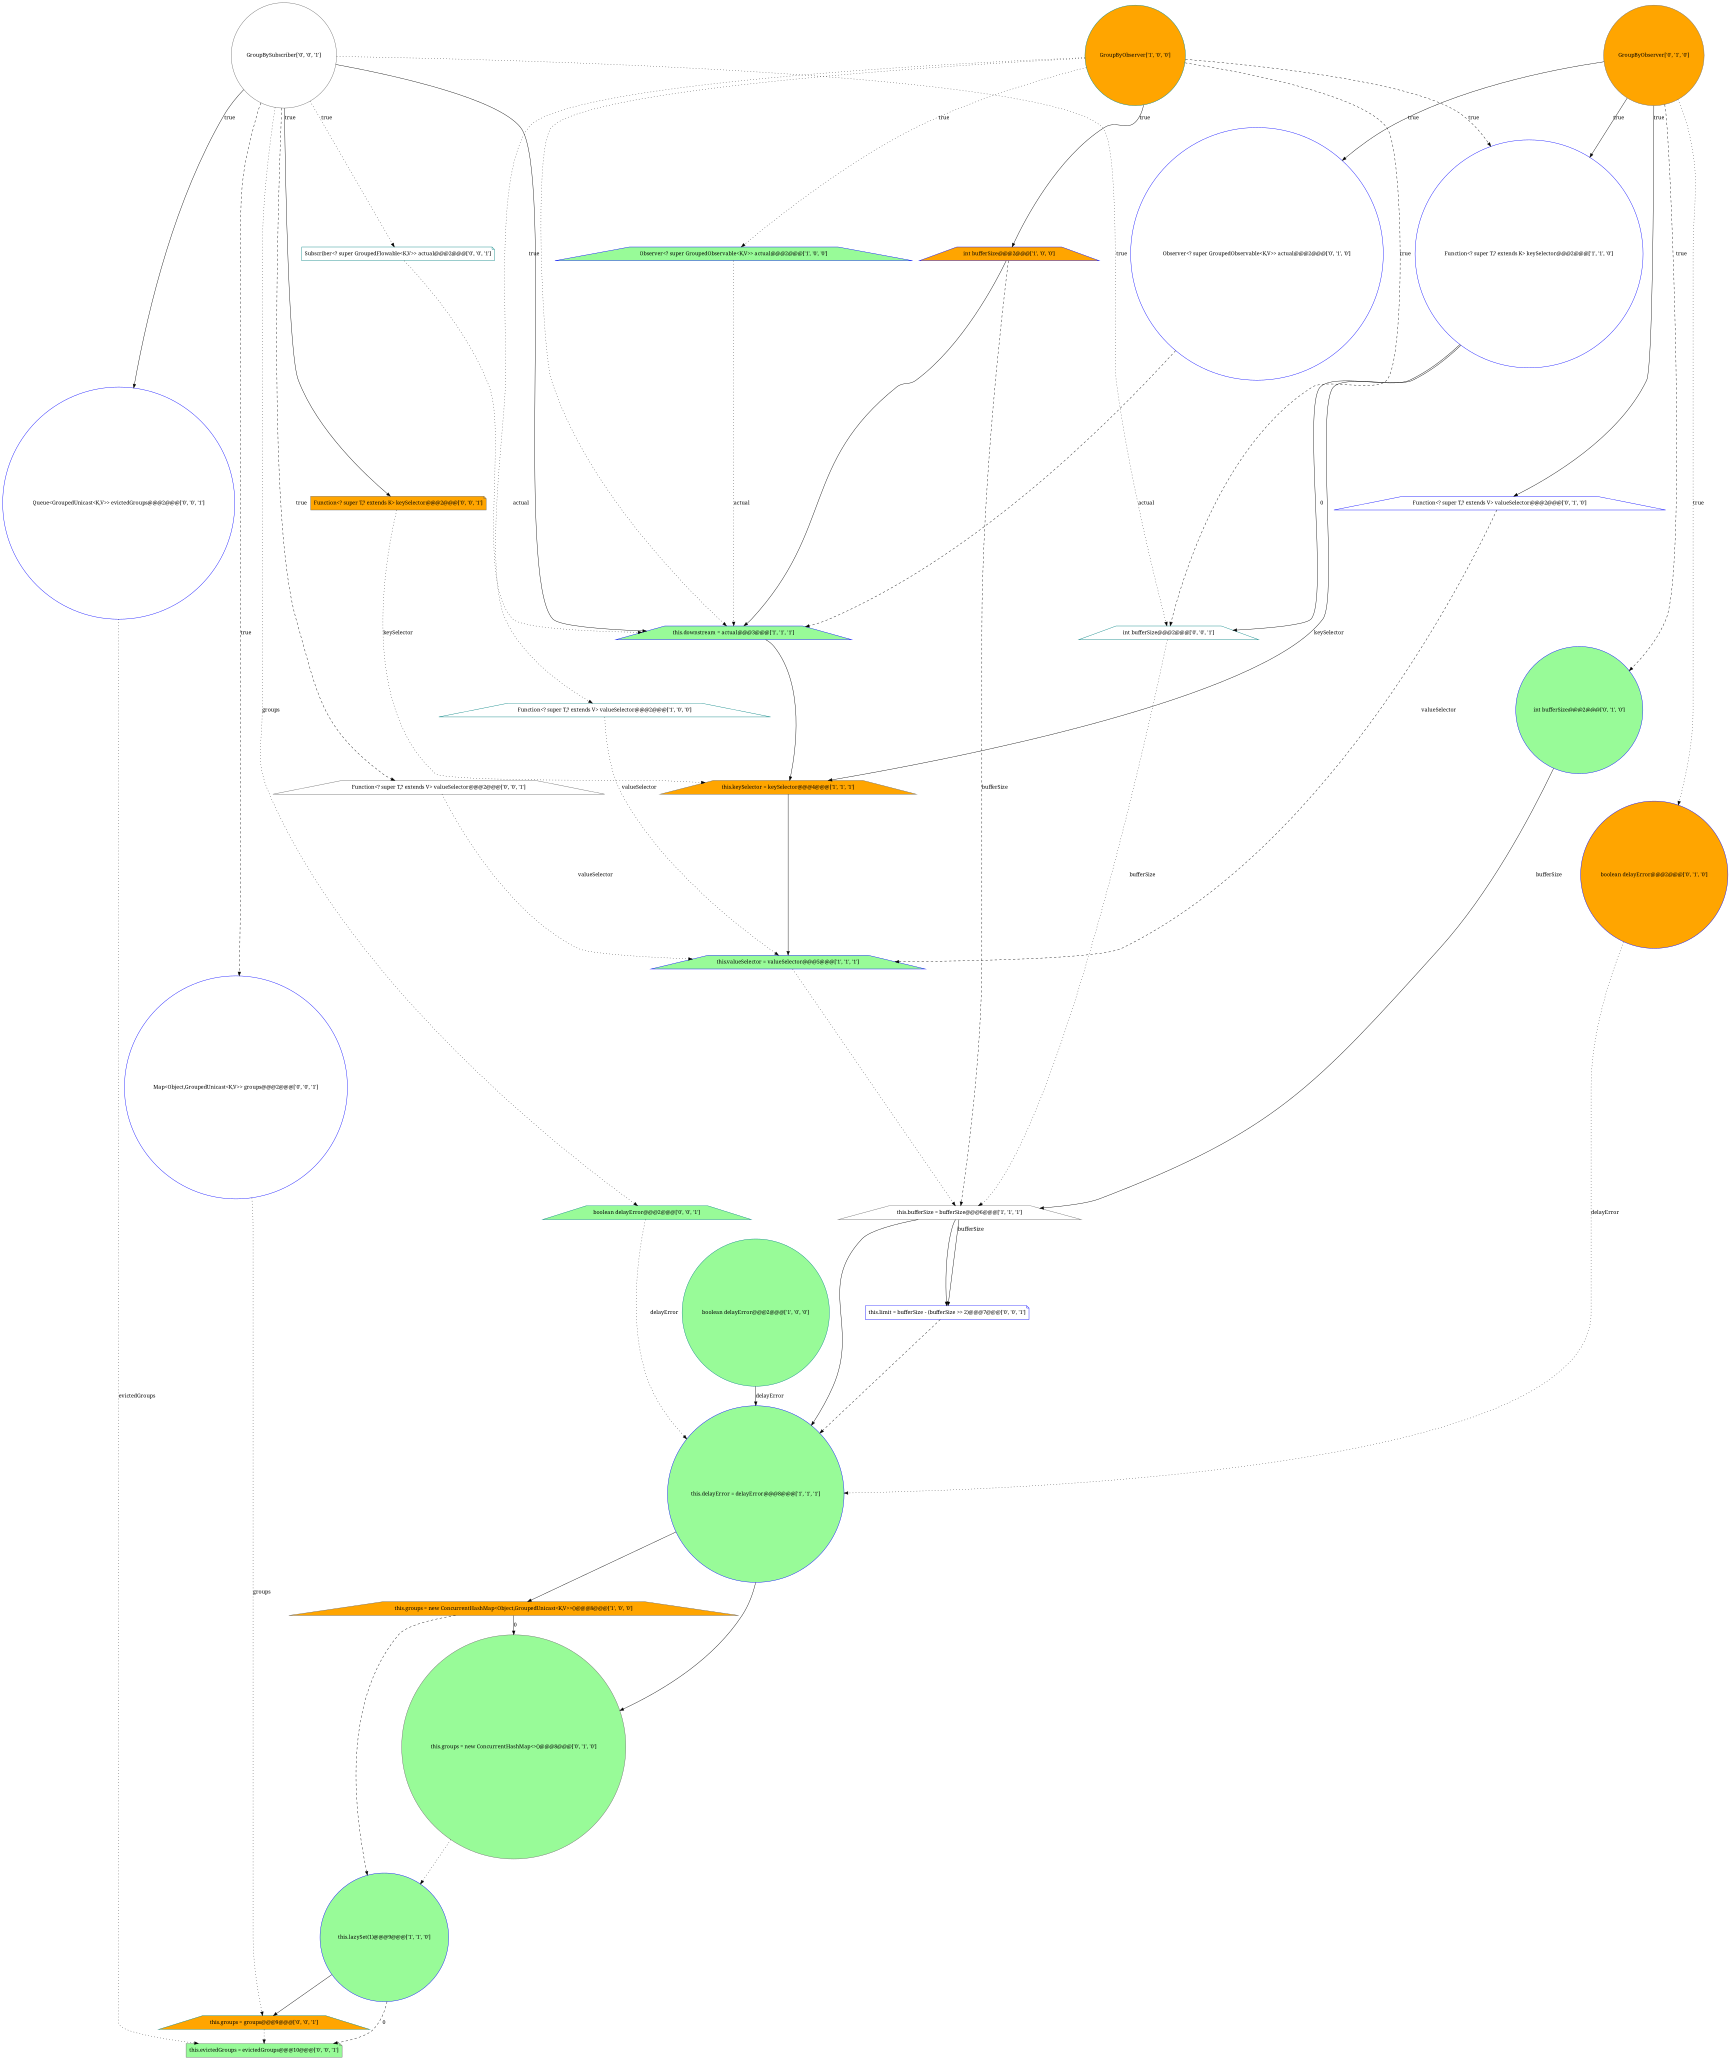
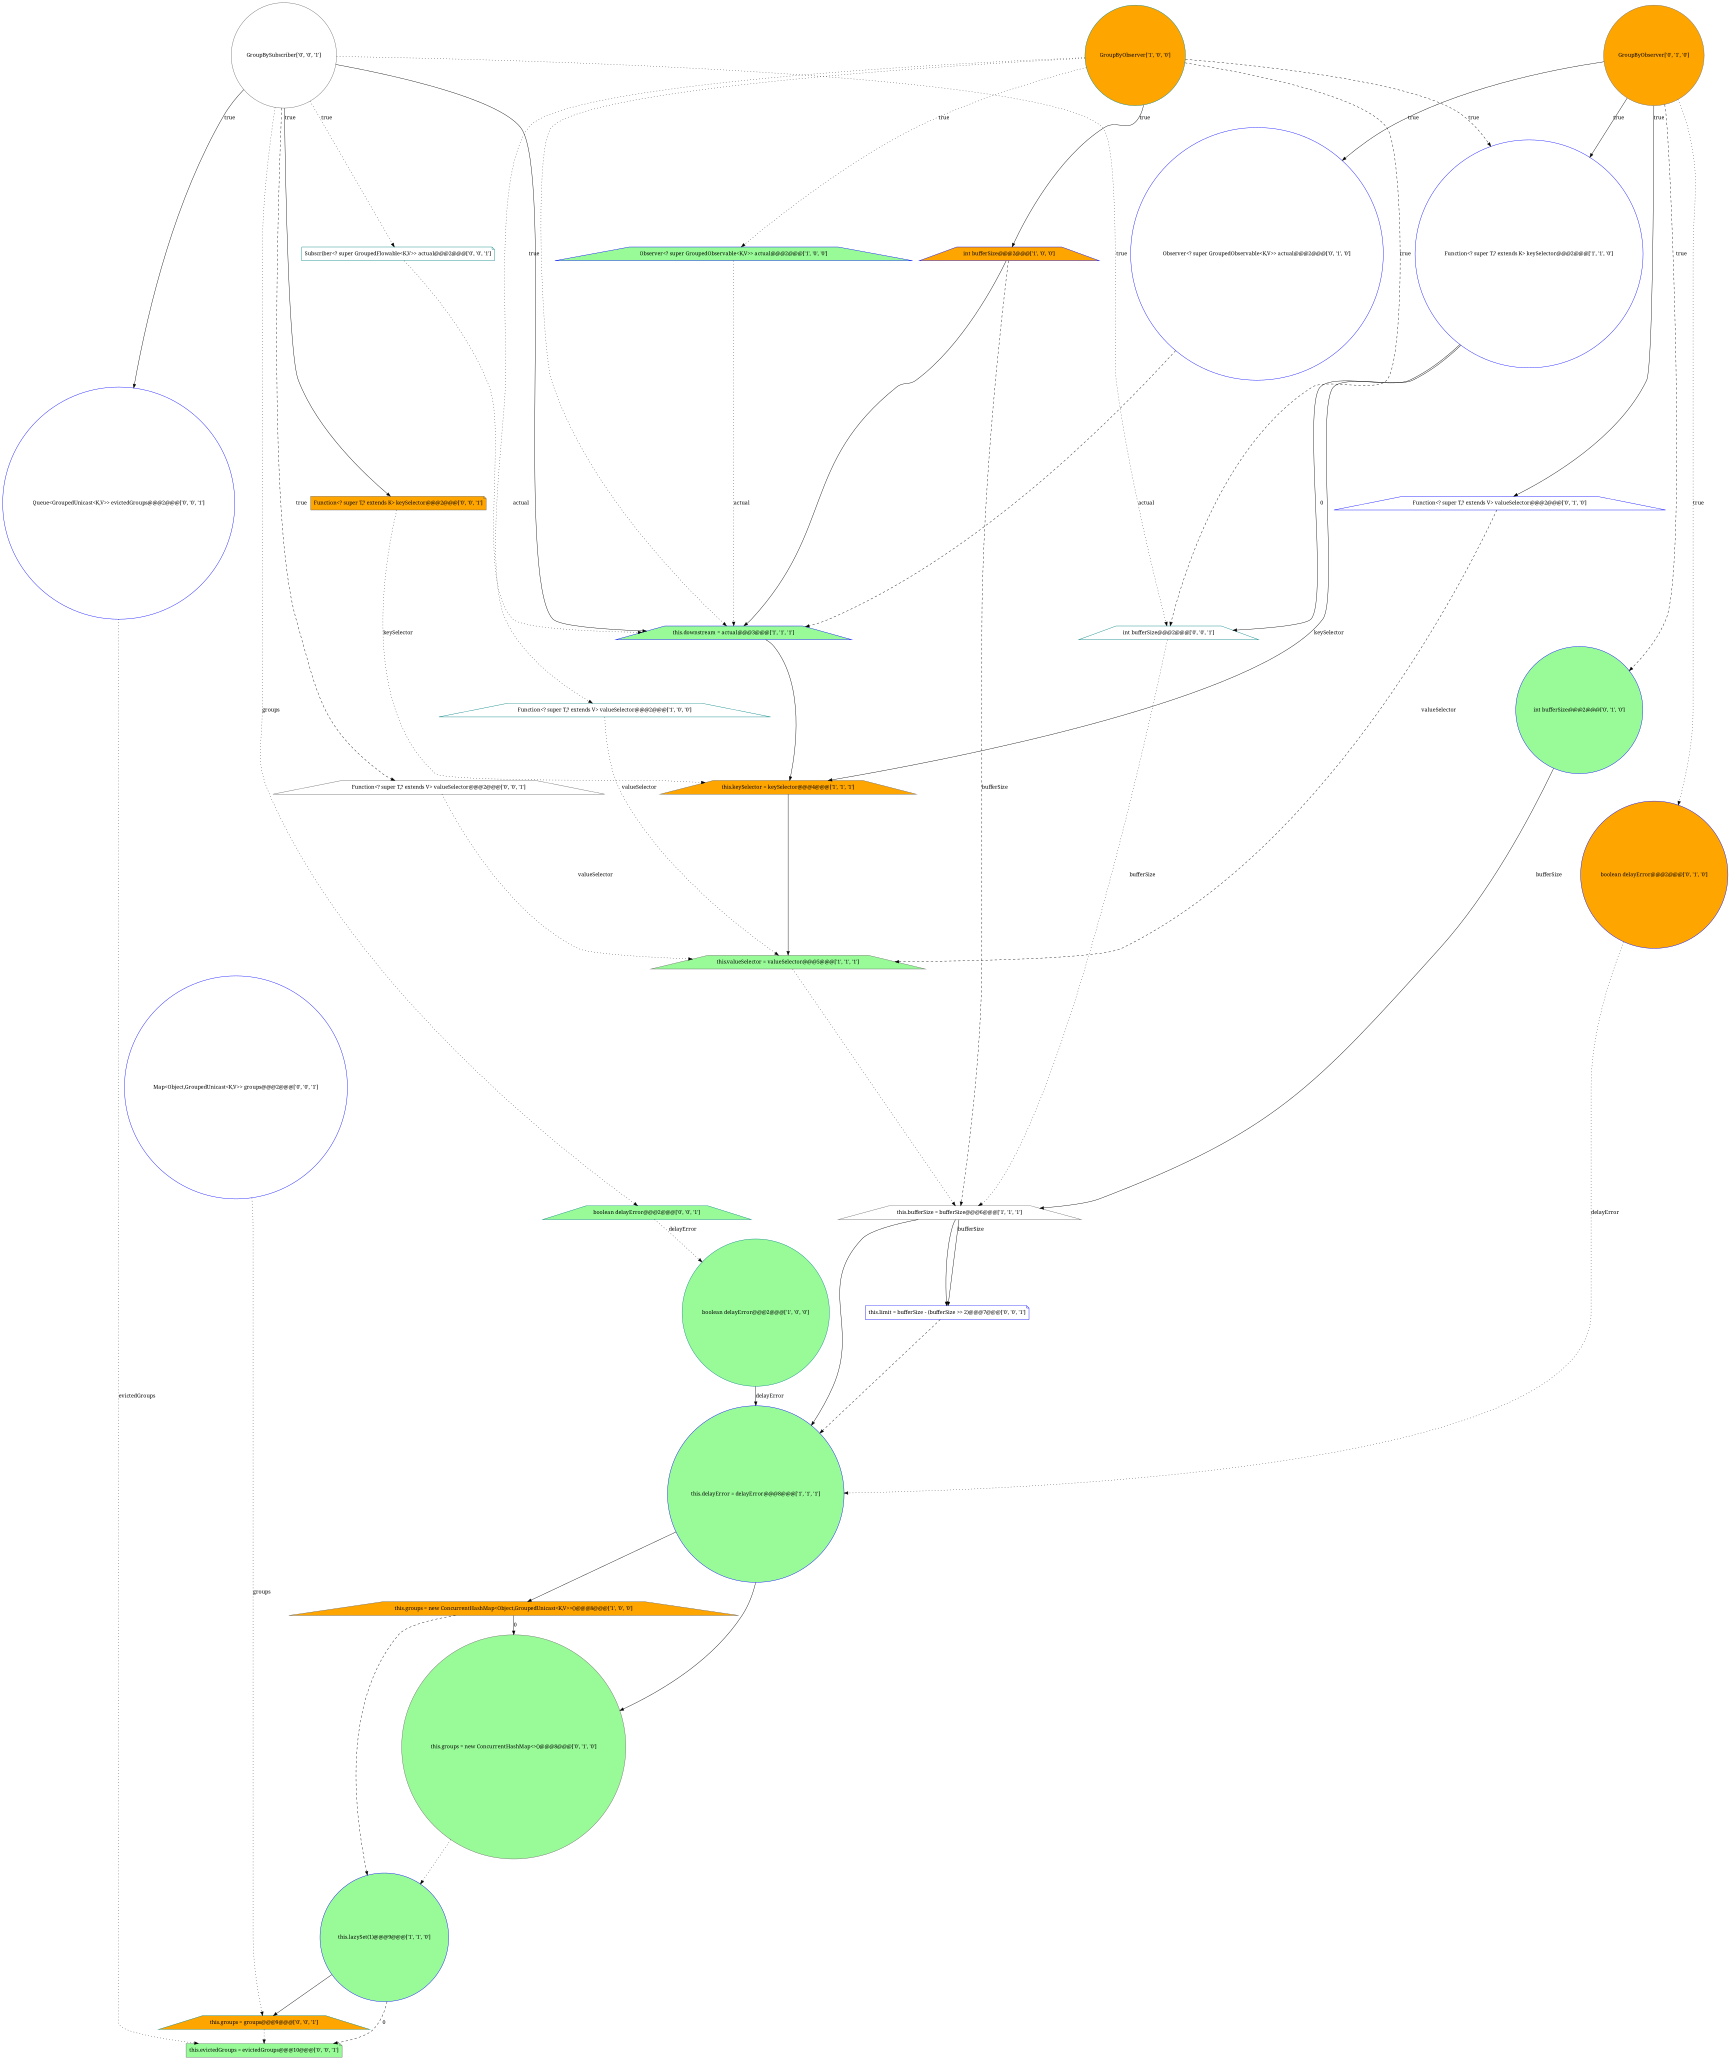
(241, 536) -> none
(788, 962) -> (788, 962)
(638, 1334) -> (677, 1239)
